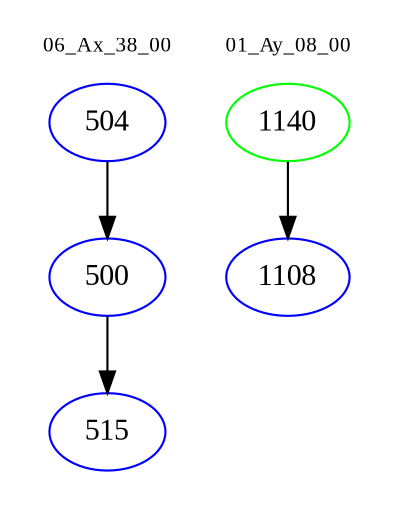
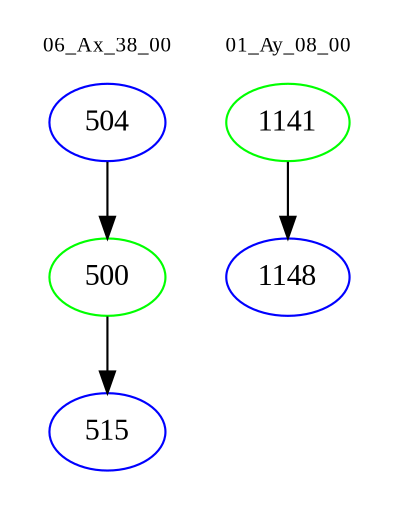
(288, 122) -> (288, 122)
(107, 277) -> (107, 277)
(288, 277) -> (288, 277)
